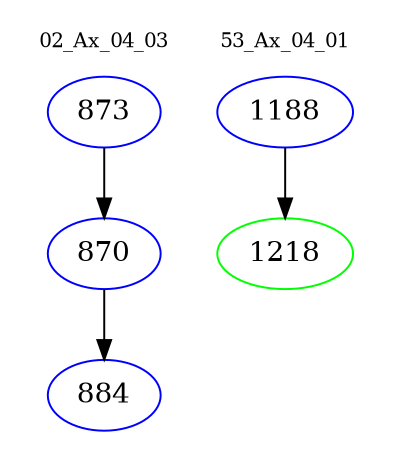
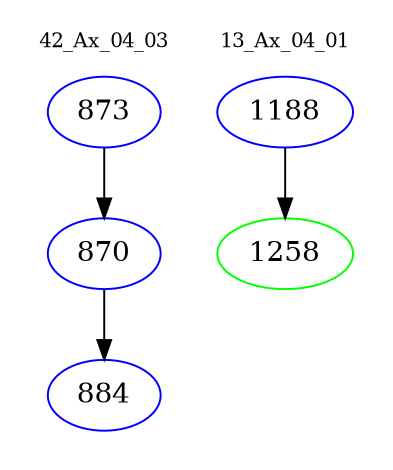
(104, 42) -> (104, 42)
(285, 42) -> (285, 42)
(285, 254) -> (285, 254)
